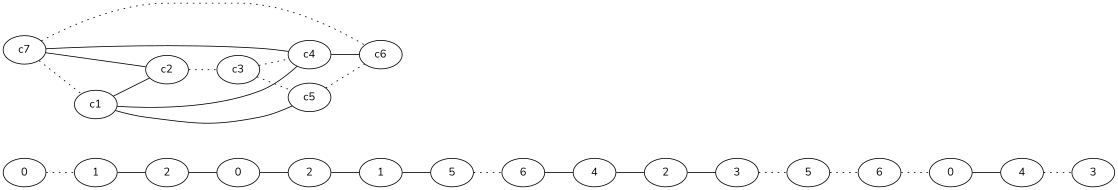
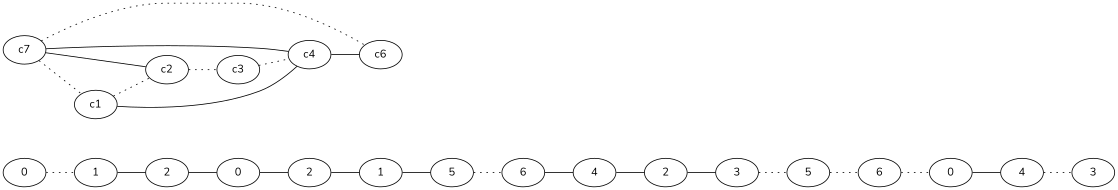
(131, 87) -> (131, 87)
(310, 97) -> none
